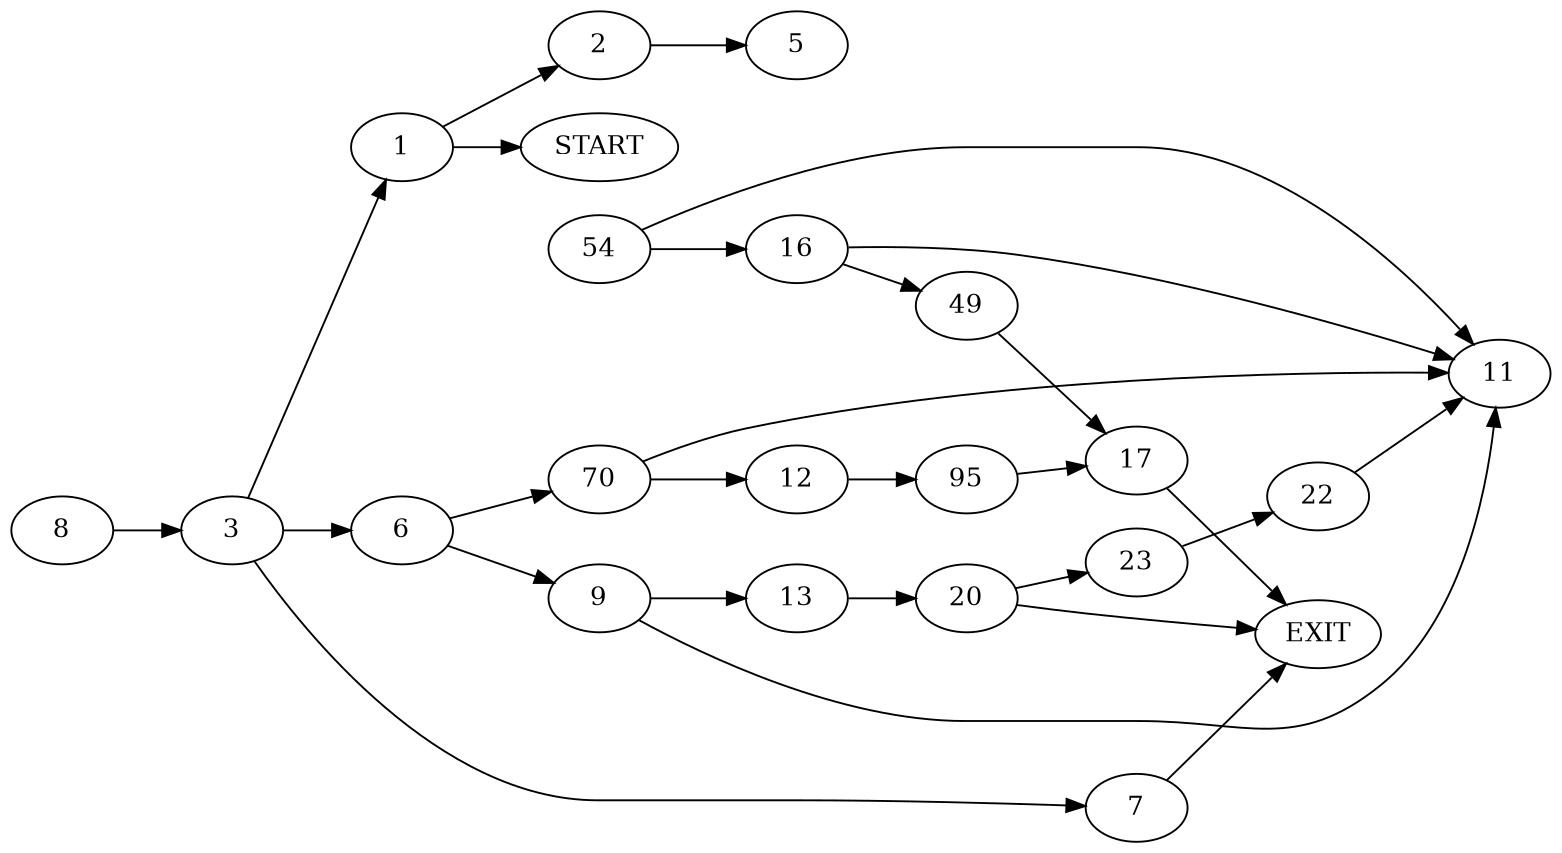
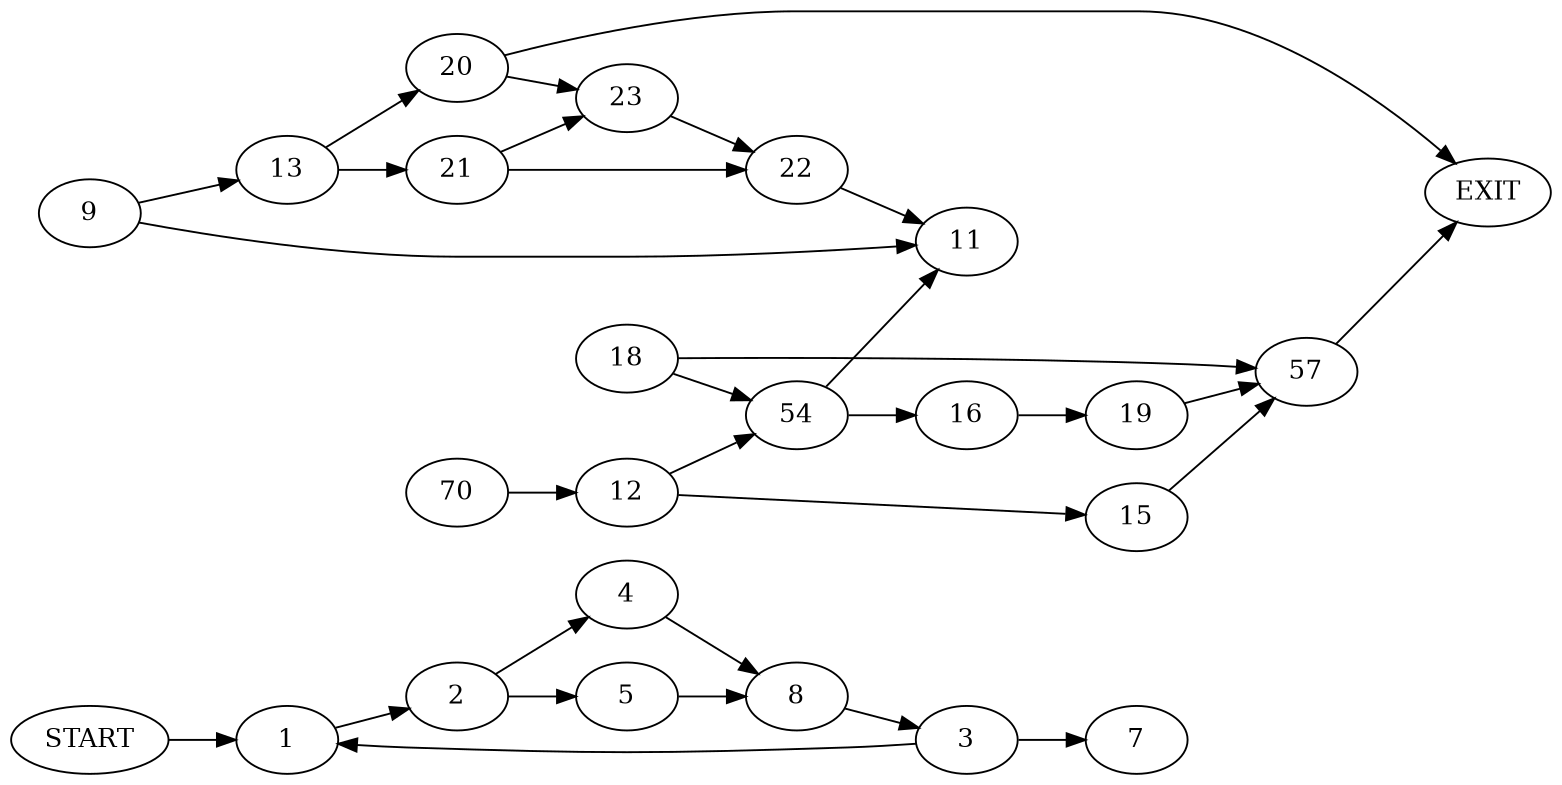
(477, 147) -> (193, 740)
none -> (457, 170)
(1146, 277) -> none
(967, 306) -> (1137, 415)
none -> (627, 359)
(1032, 388) -> none
none -> (703, 458)
(1137, 461) -> (1307, 372)
(967, 479) -> (1137, 517)
(402, 530) -> none
none -> (627, 595)
none -> (703, 696)
(1209, 739) -> none
